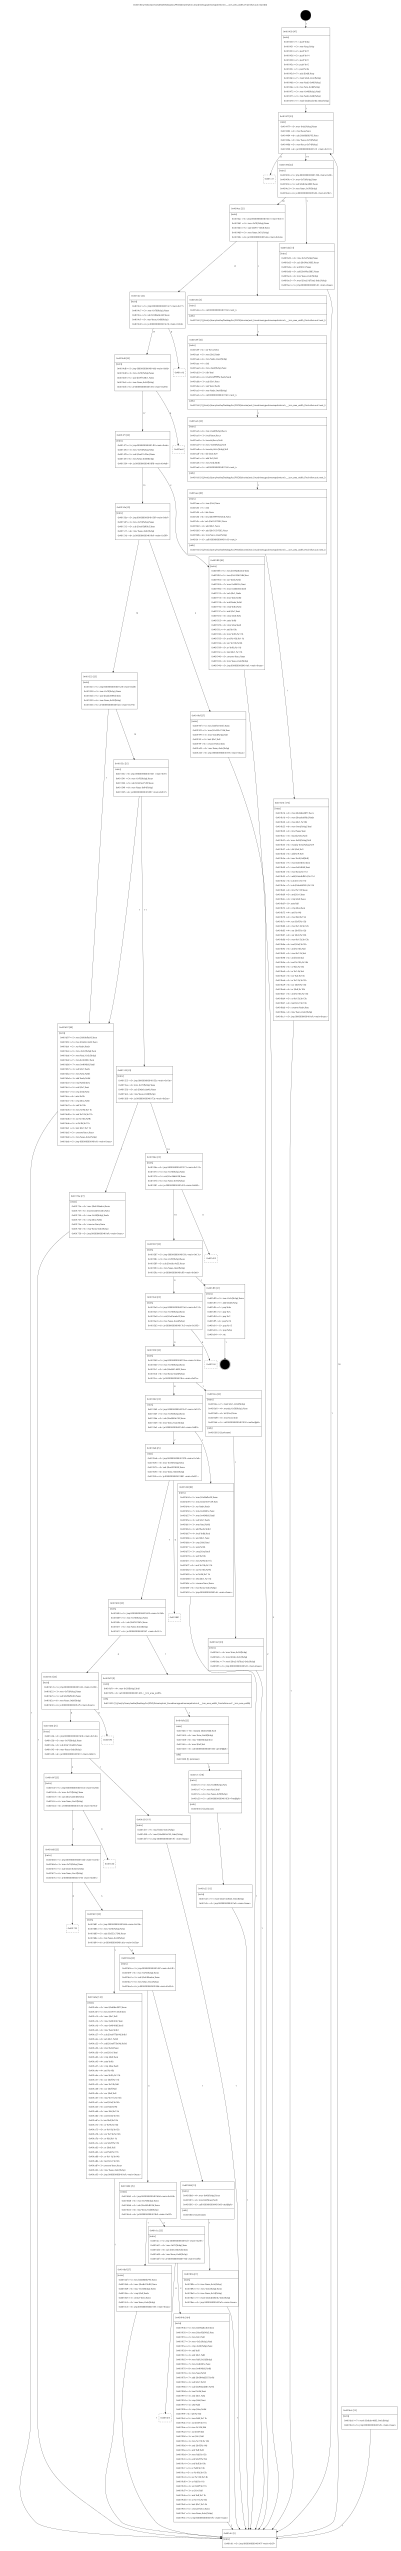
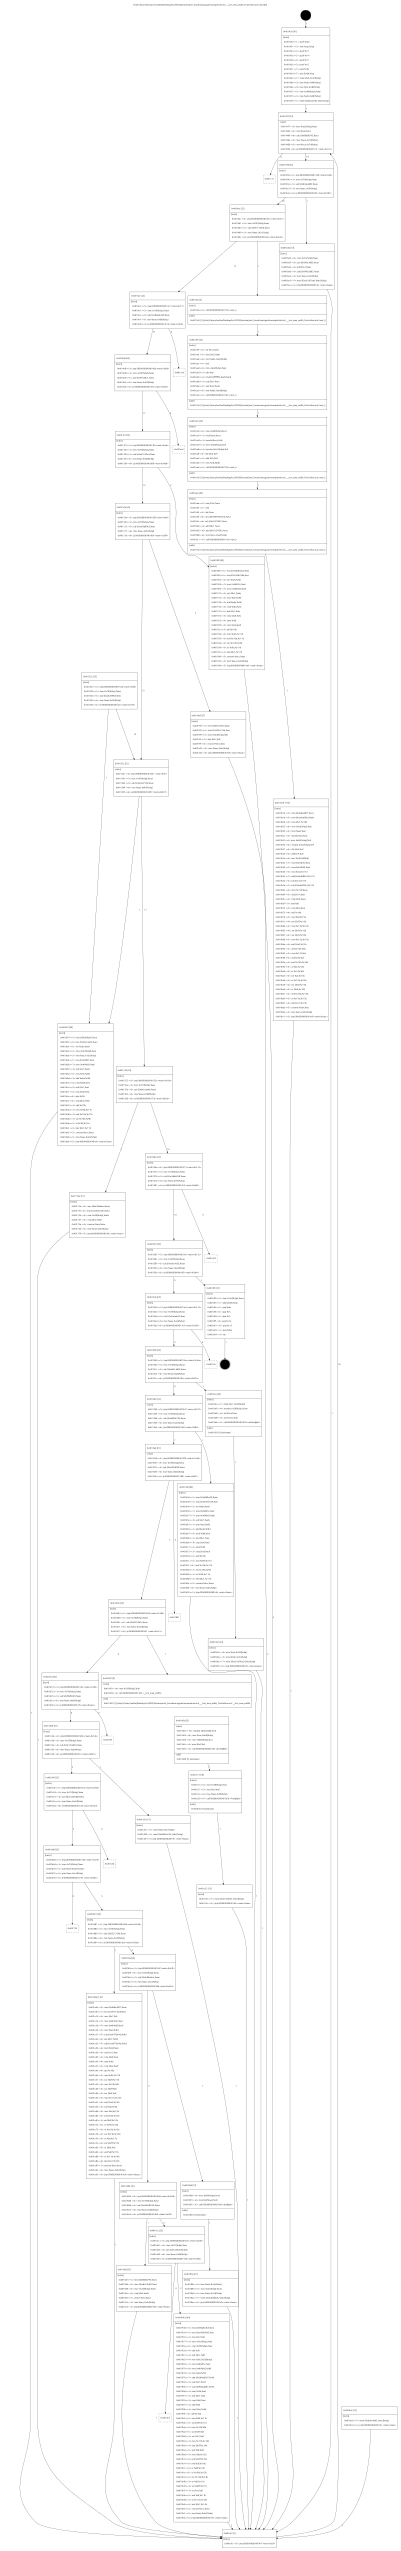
(126, 605) -> (142, 649)
(187, 1711) -> none
